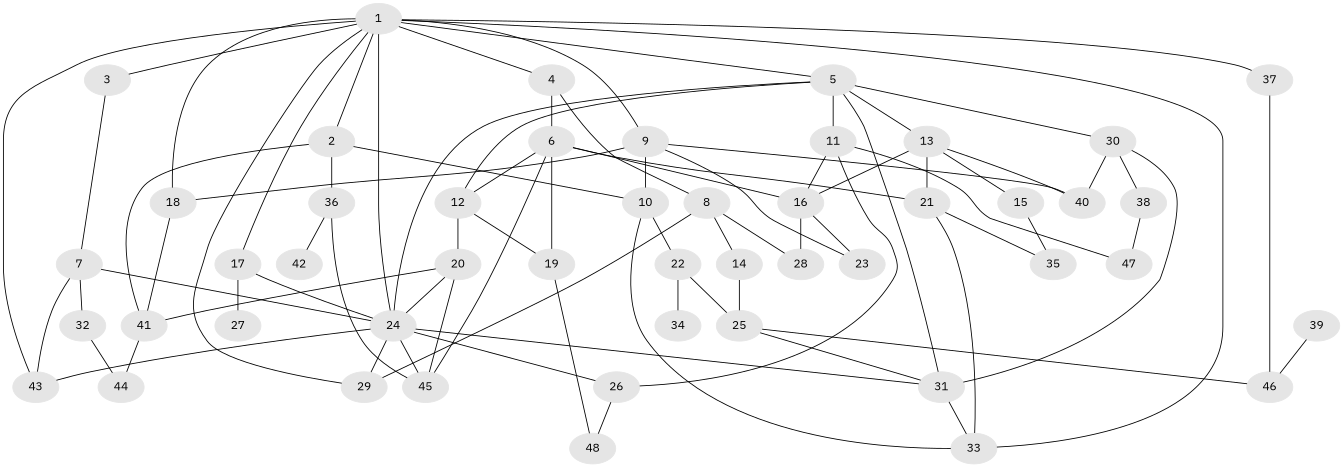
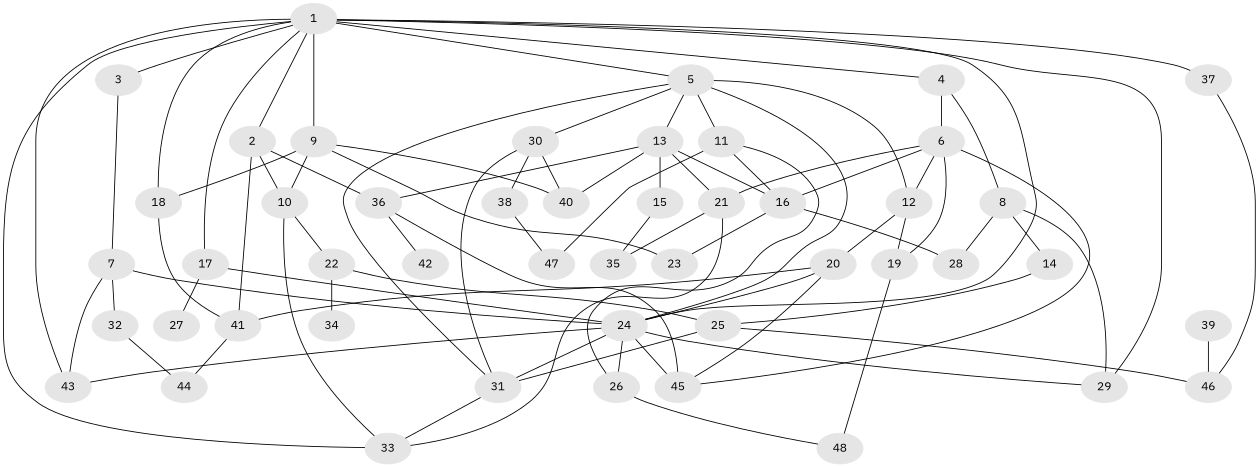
none -> (513, 174)
